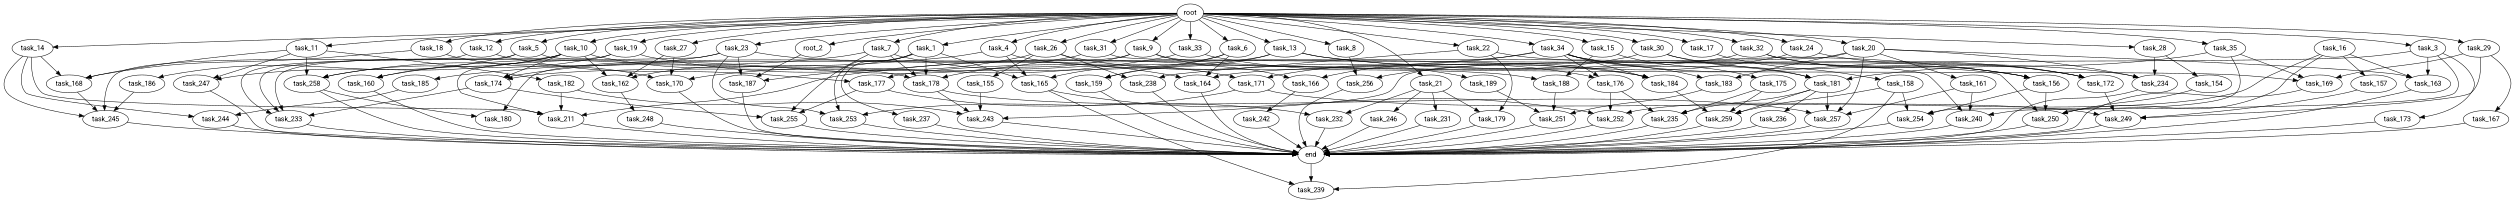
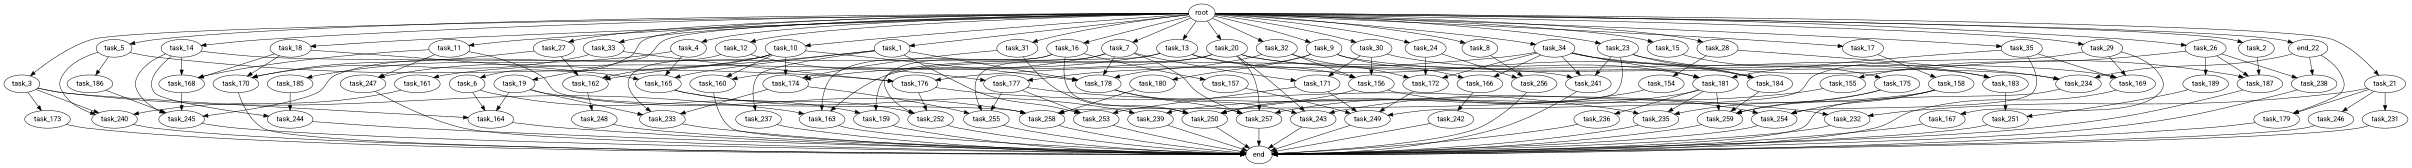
none -> (1139, 29)
(813, 48) -> (2256, 48)
(1478, 48) -> (2308, 48)
(355, 61) -> (433, 73)
(1140, 67) -> (400, 57)
(561, 84) -> none
(1556, 84) -> none
(1908, 100) -> (1187, 81)
(393, 104) -> (1100, 101)
(768, 107) -> (1061, 105)
(561, 119) -> (1588, 84)
(1311, 170) -> (1205, 137)
